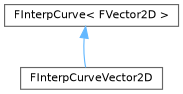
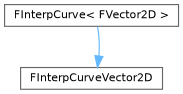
(84, 53) -> (99, 41)
